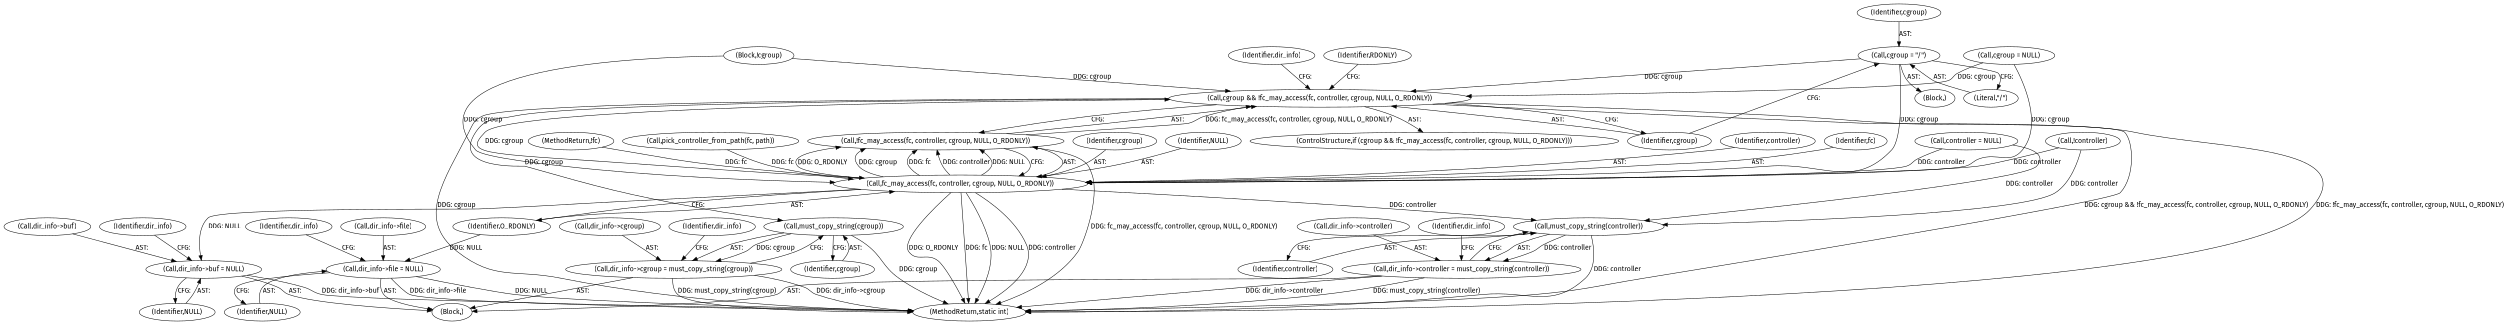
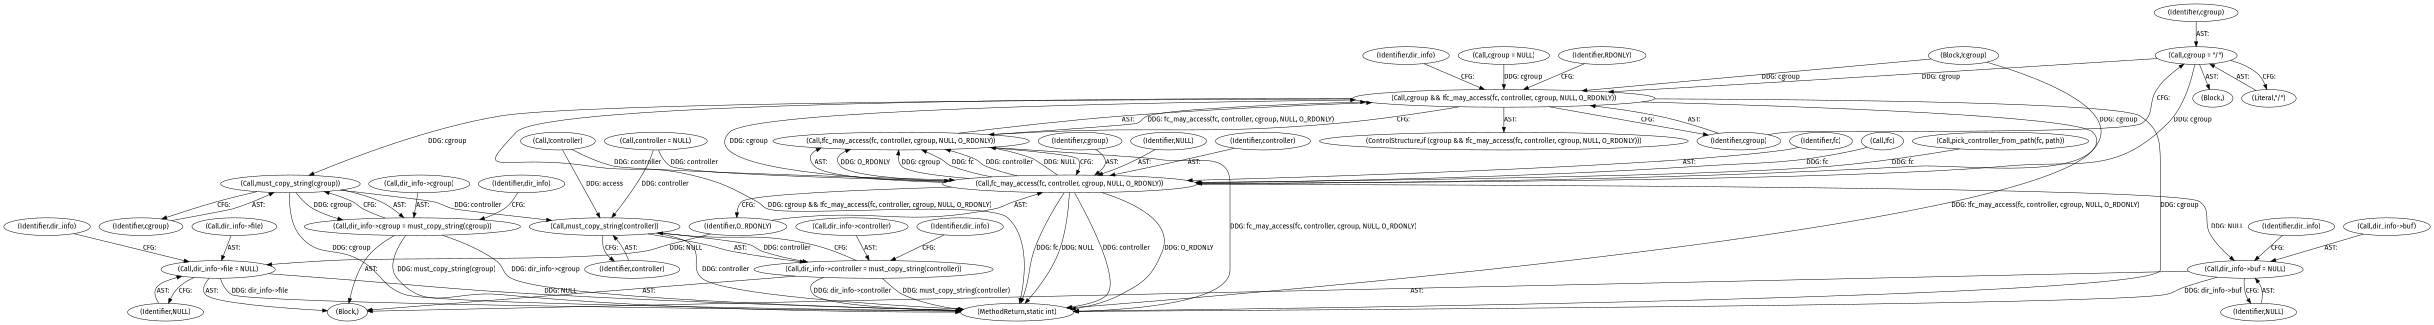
(571, 141) -> (1882, 141)
(1605, 178) -> none
(2094, 184) -> (605, 184)
(1297, 203) -> (443, 205)
